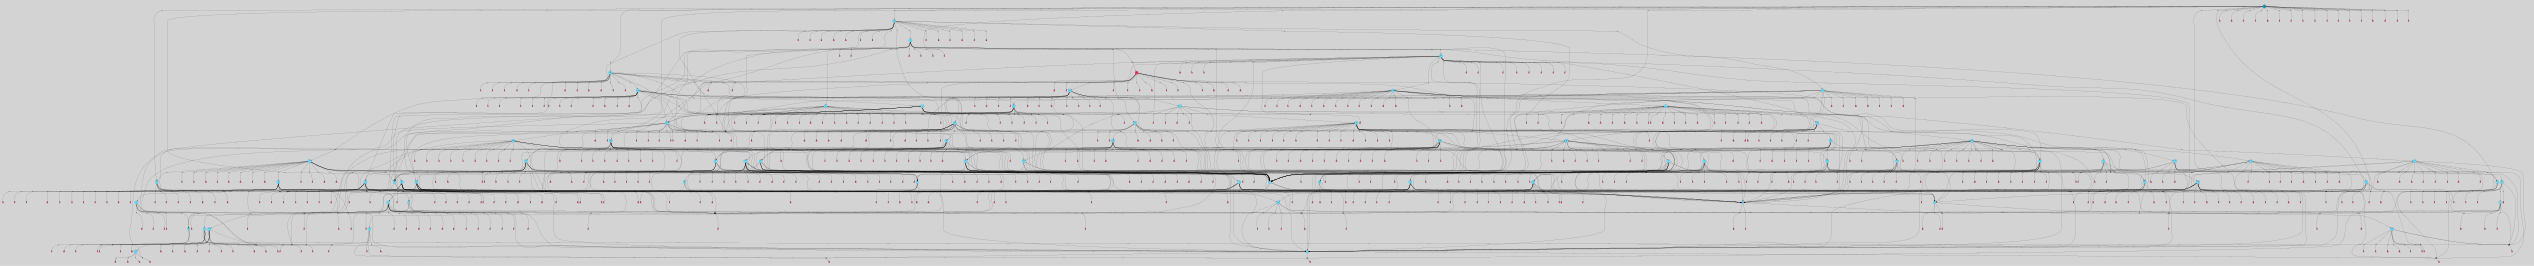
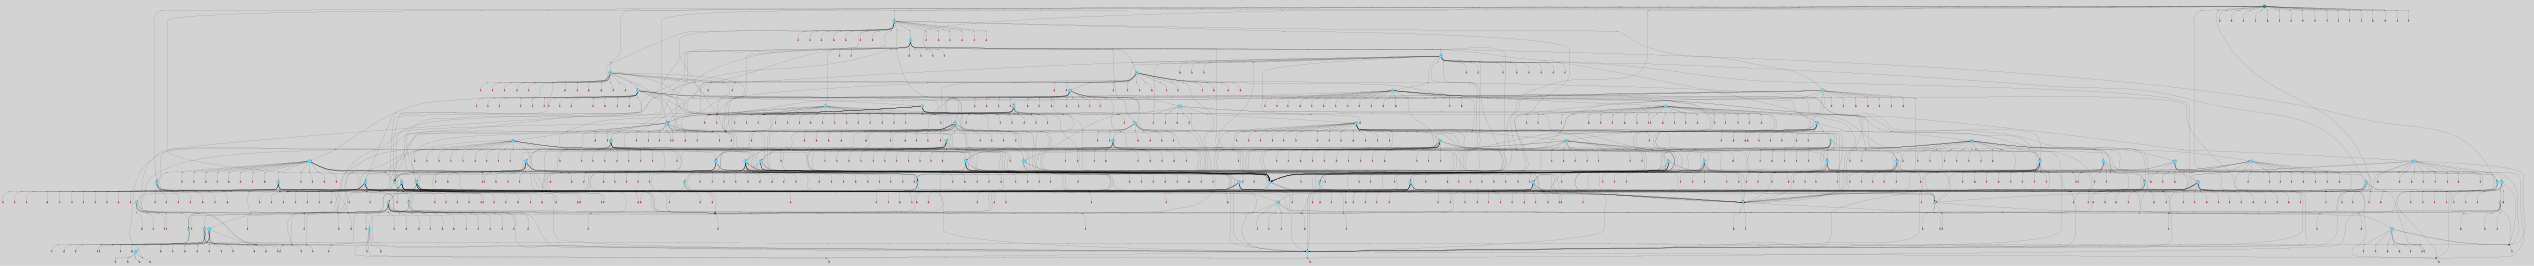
(1137, 73) -> (1137, 73)
